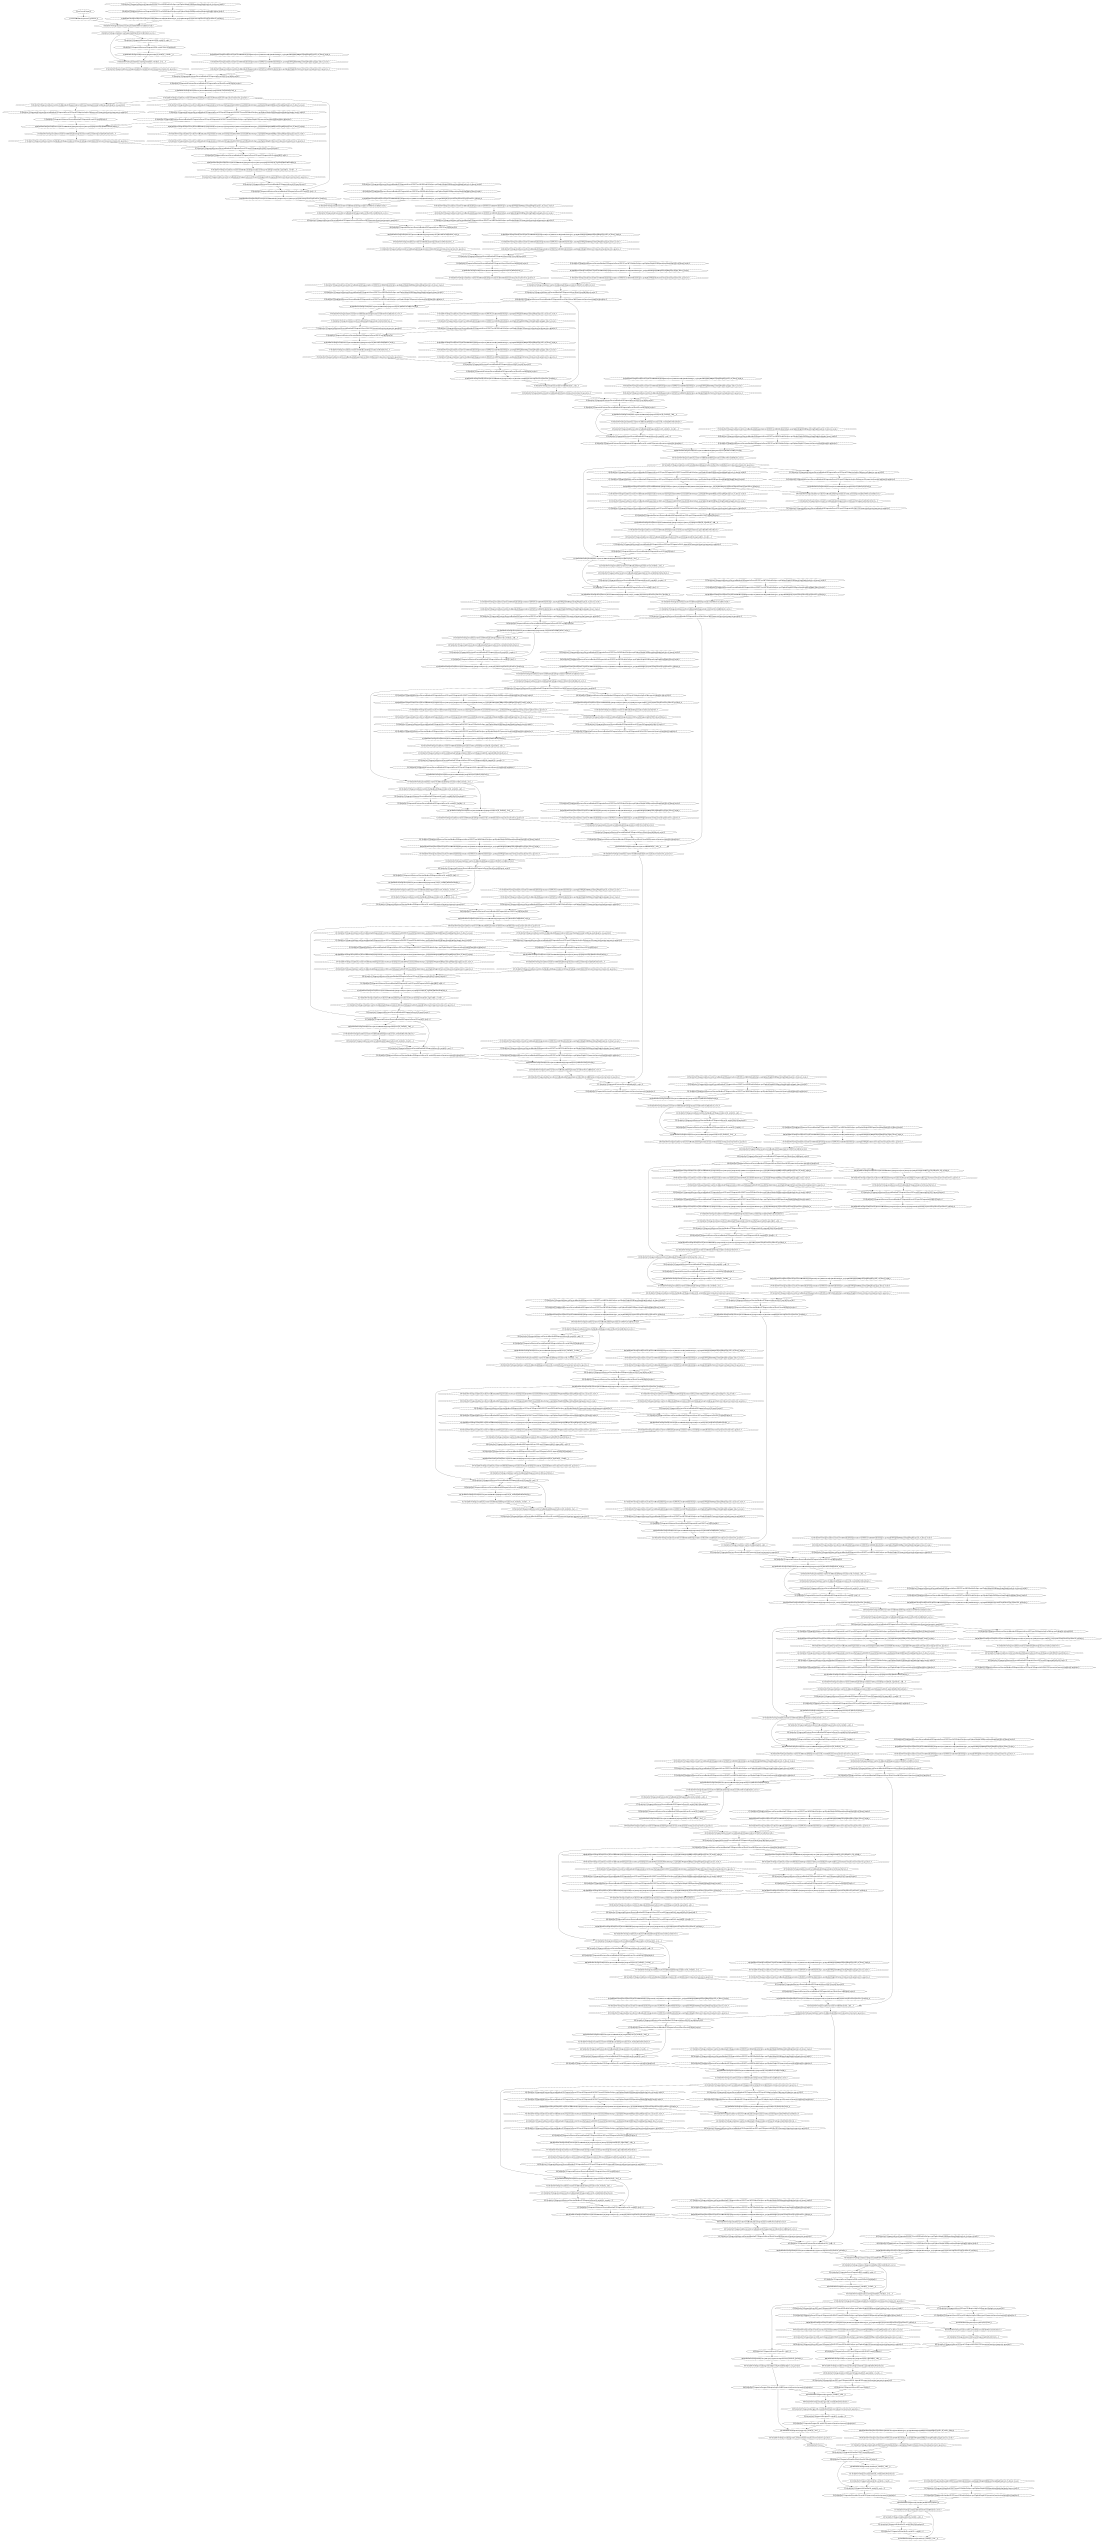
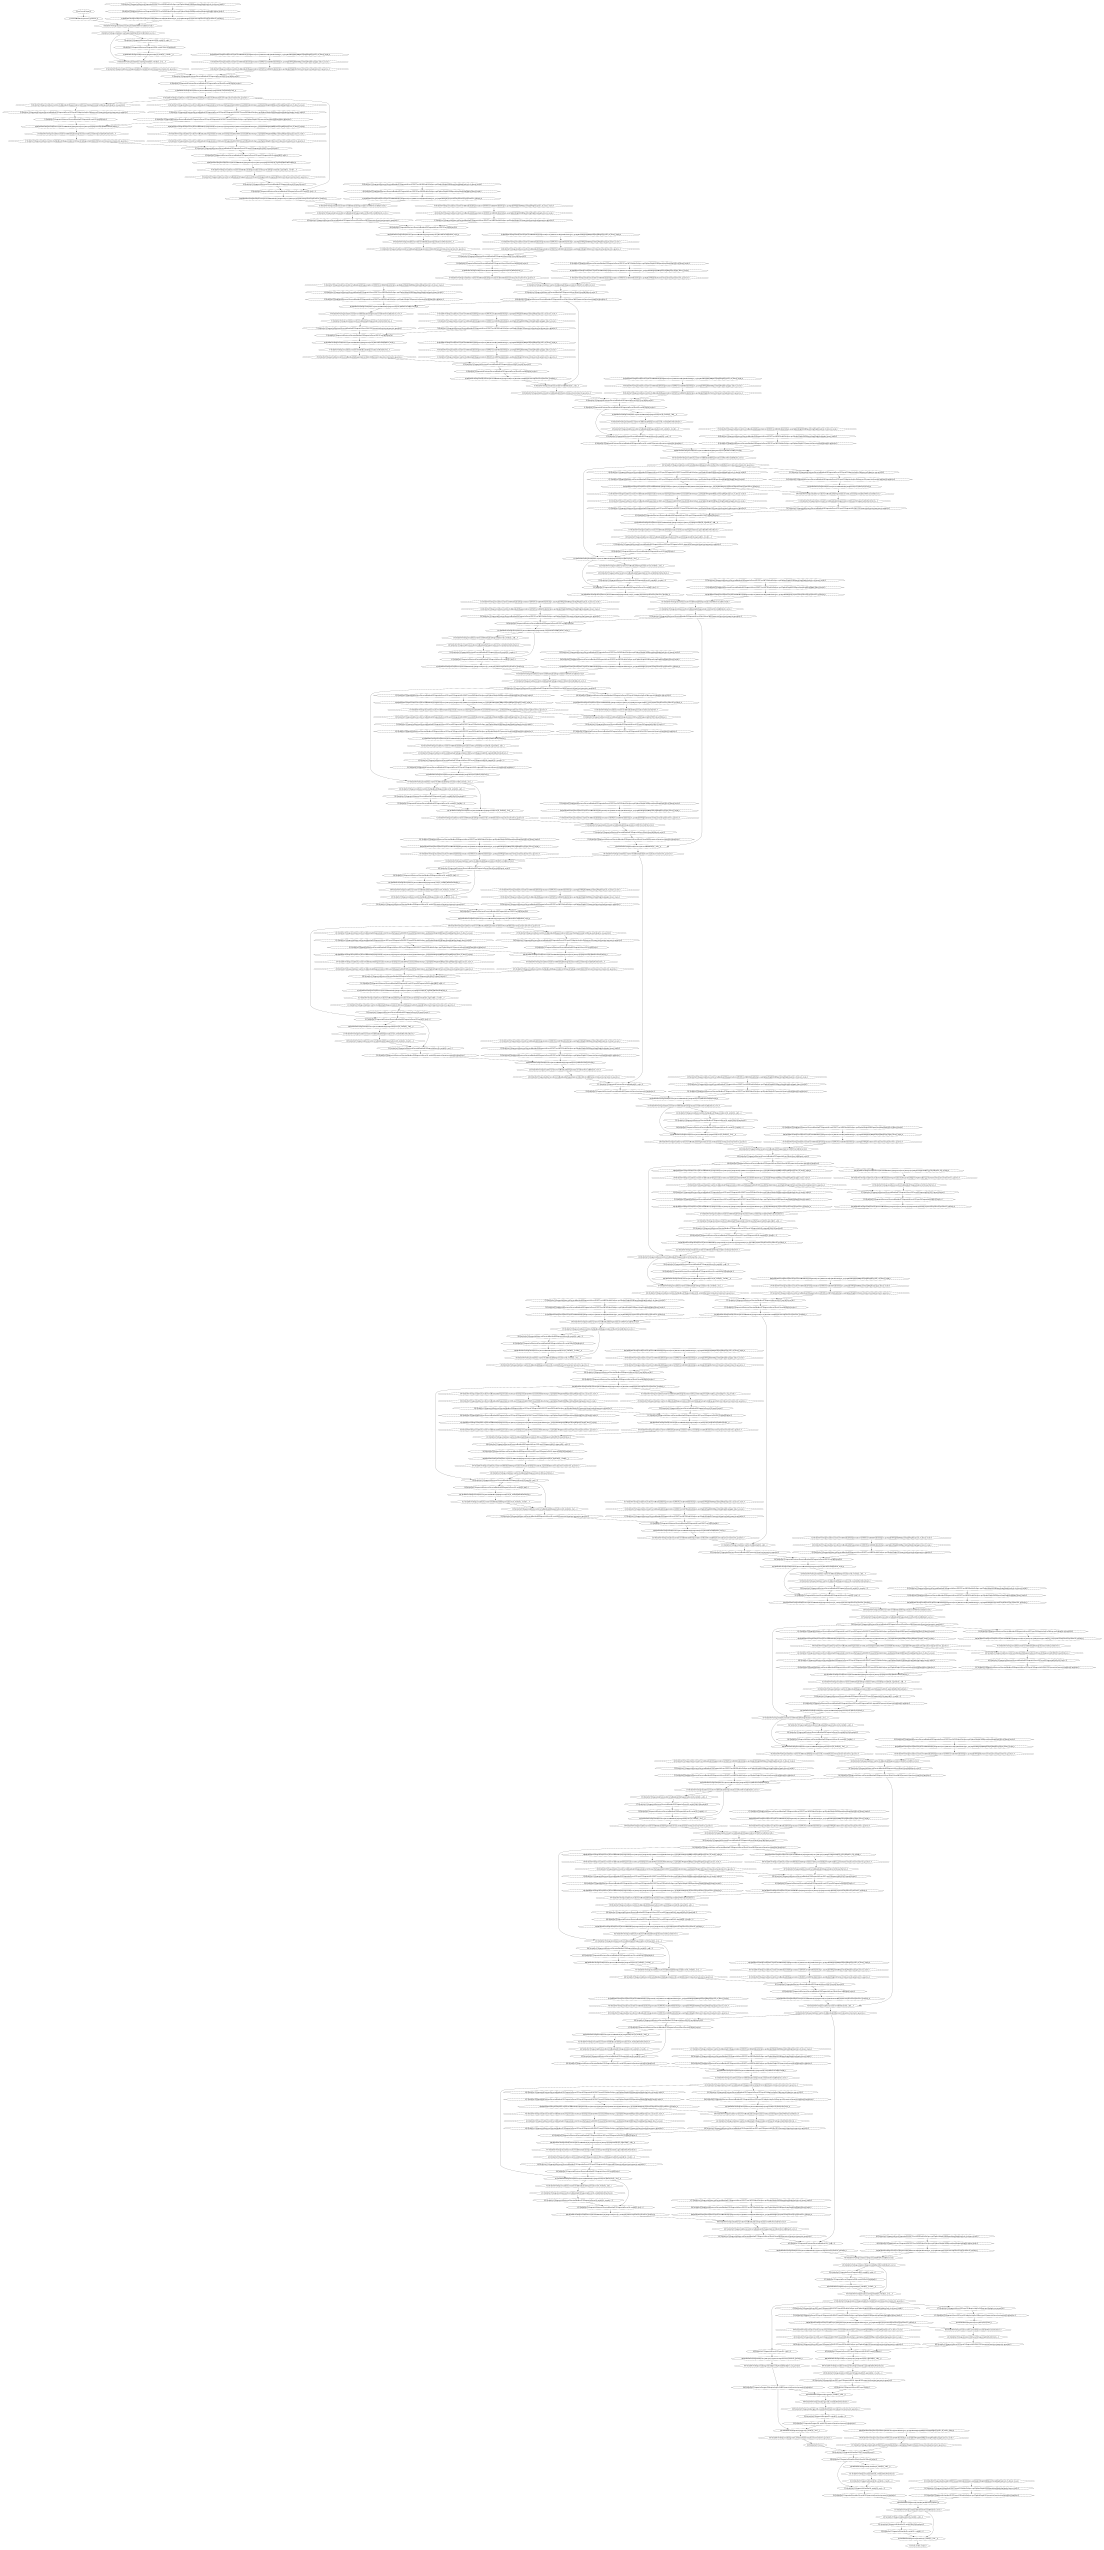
none -> (918, 2546)
